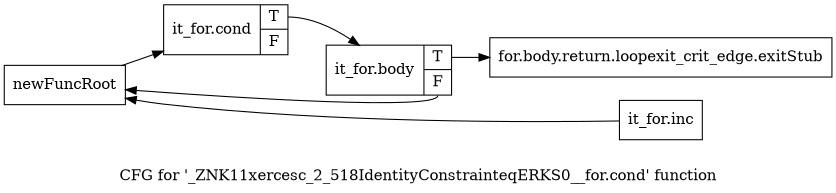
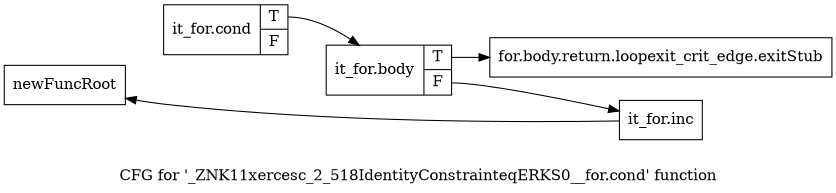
(137, 60) -> none
(288, 100) -> (530, 93)
